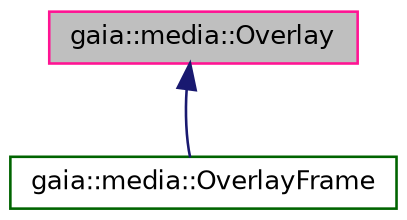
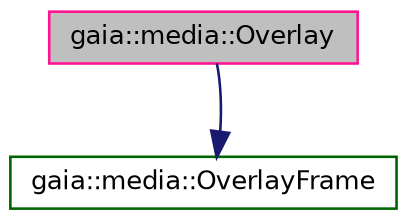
(186, 123) -> (221, 97)
